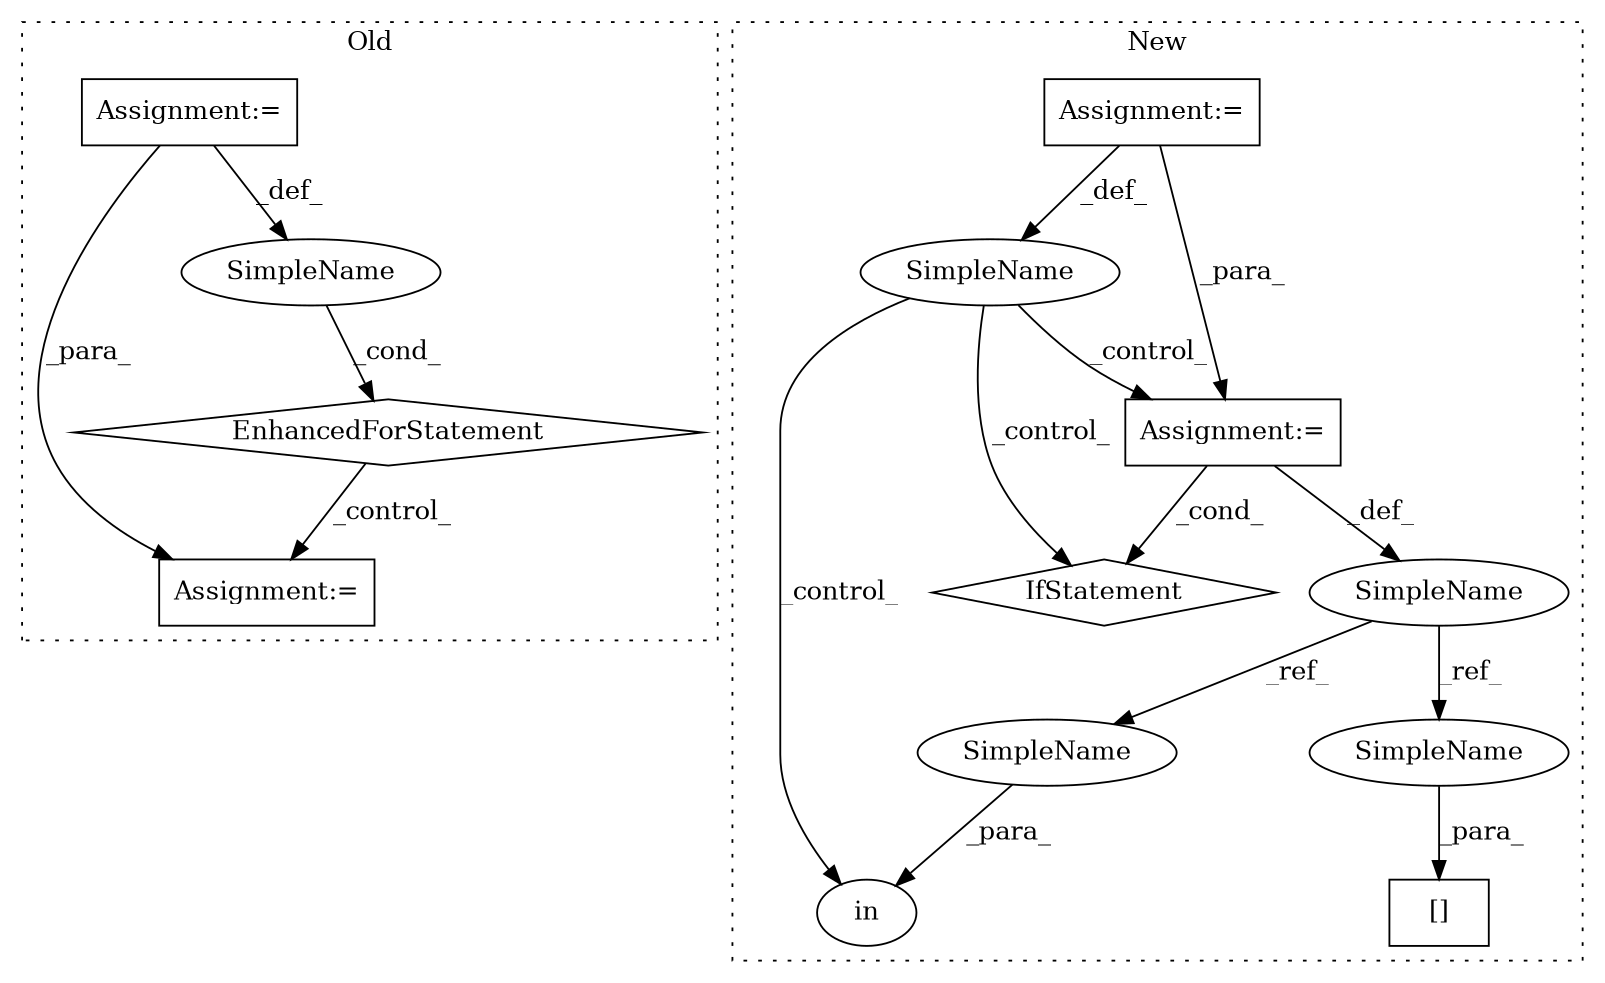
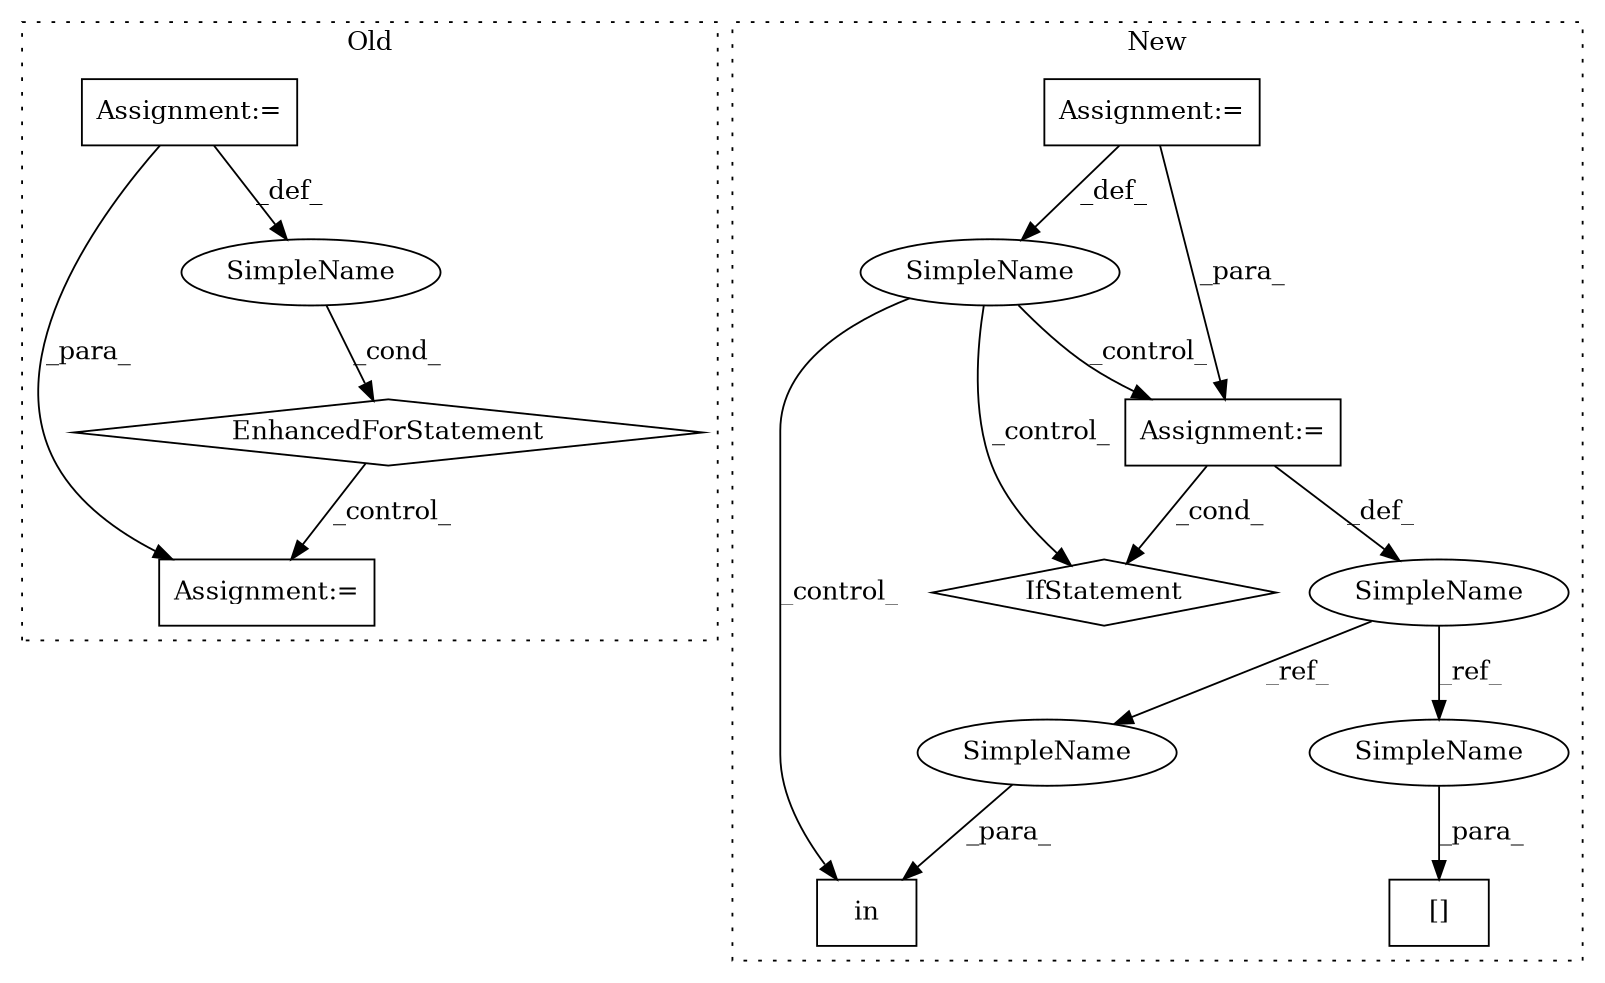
(867, 913) -> (867, 913)
